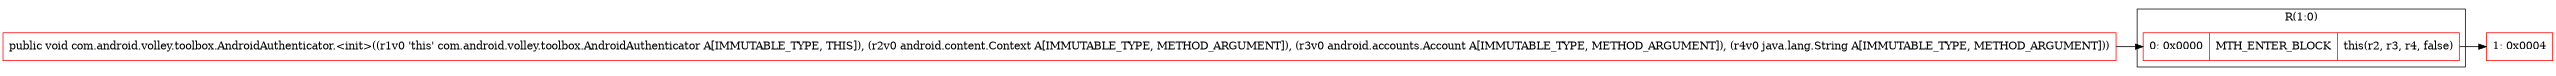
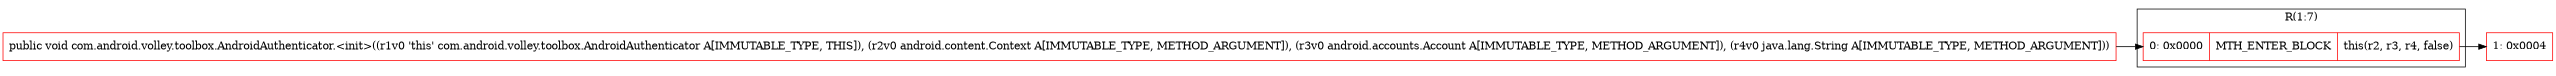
(2301, 18) -> (2301, 18)
